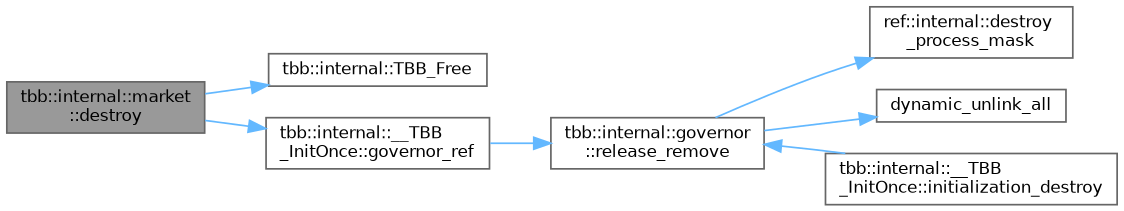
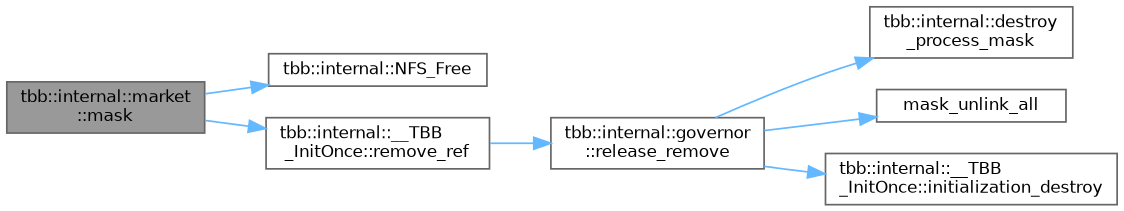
(971, 32) -> (971, 32)
(378, 70) -> (378, 70)
(971, 106) -> (971, 106)
(106, 107) -> (106, 107)
(378, 143) -> (378, 143)
(813, 150) -> (786, 169)
